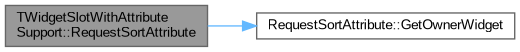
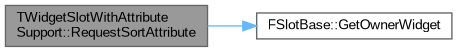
(386, 26) -> (354, 26)
